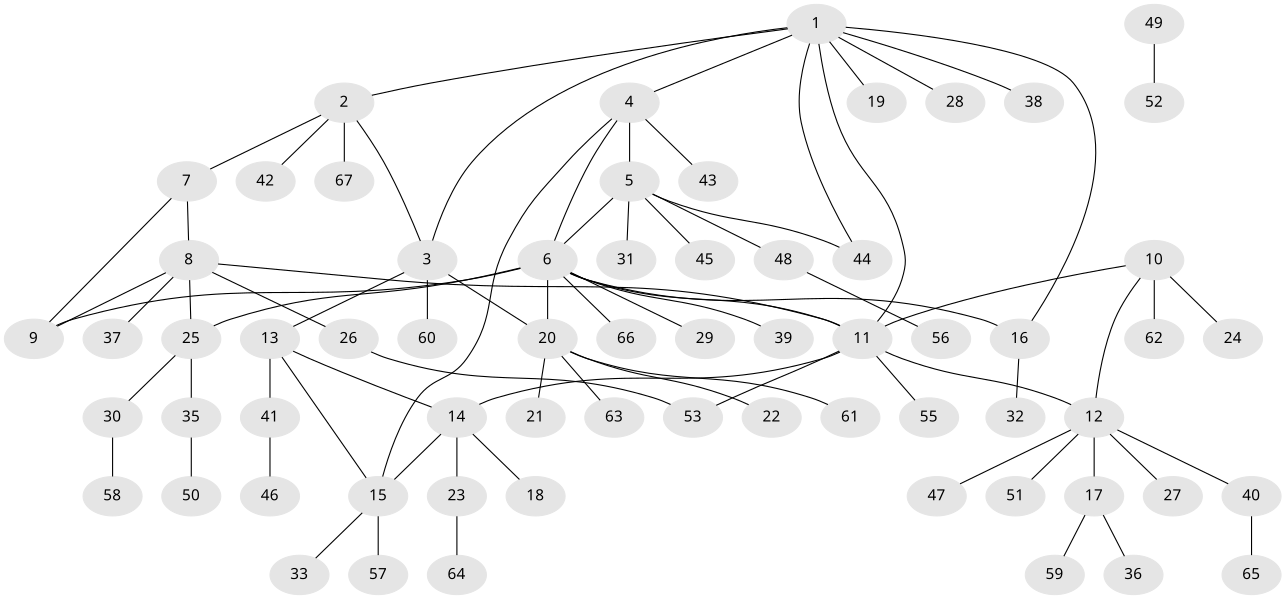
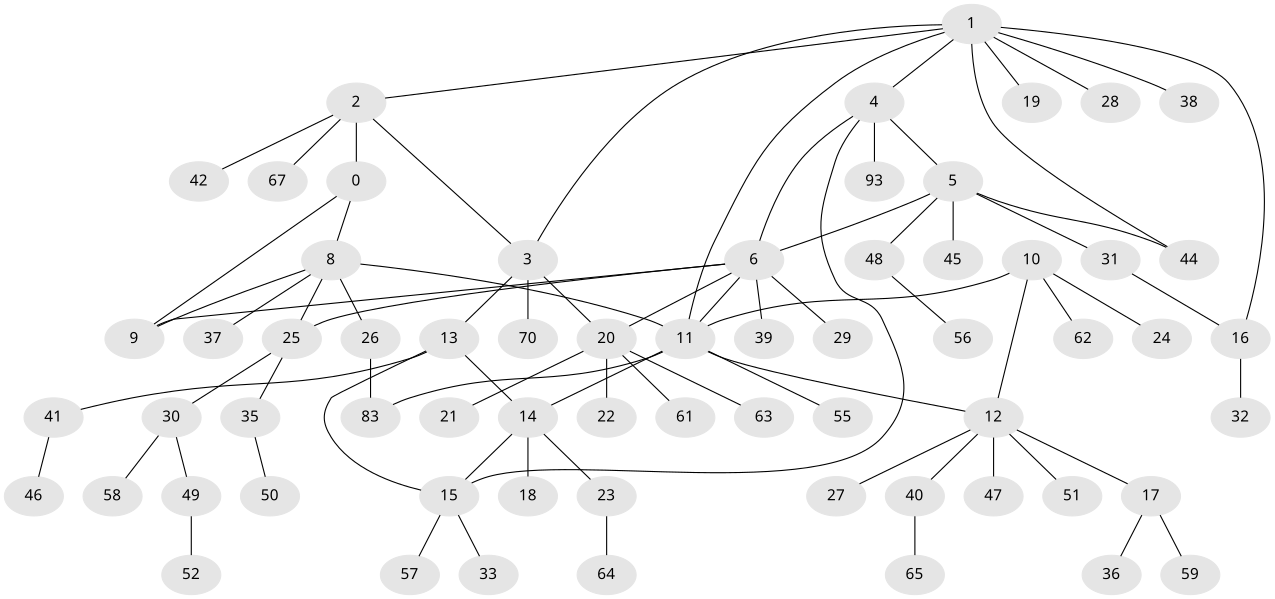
(187, 181) -> (356, 181)
(708, 181) -> (874, 181)
(784, 299) -> (1176, 299)
(427, 339) -> (528, 339)
(626, 339) -> none
(693, 418) -> (371, 418)
none -> (181, 457)
